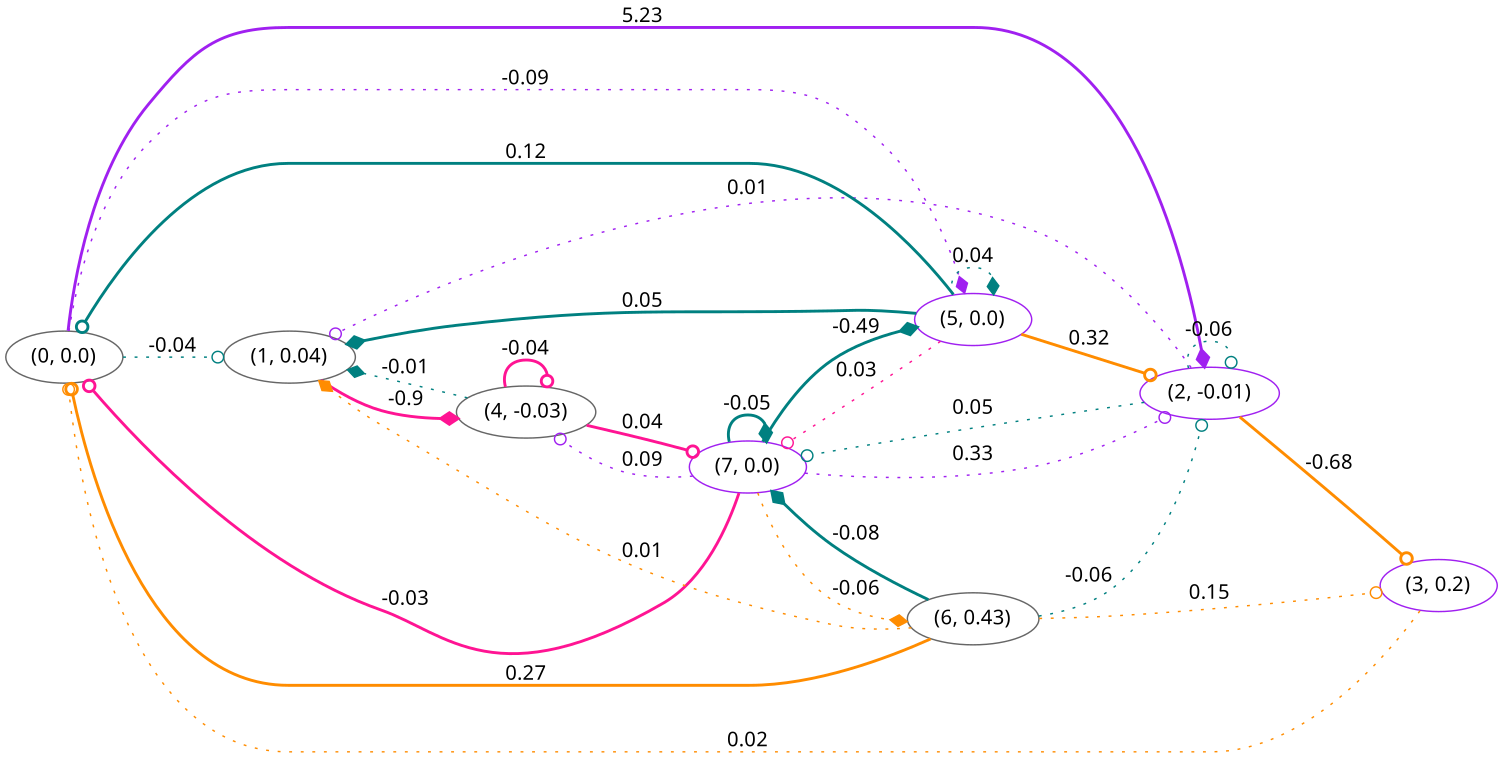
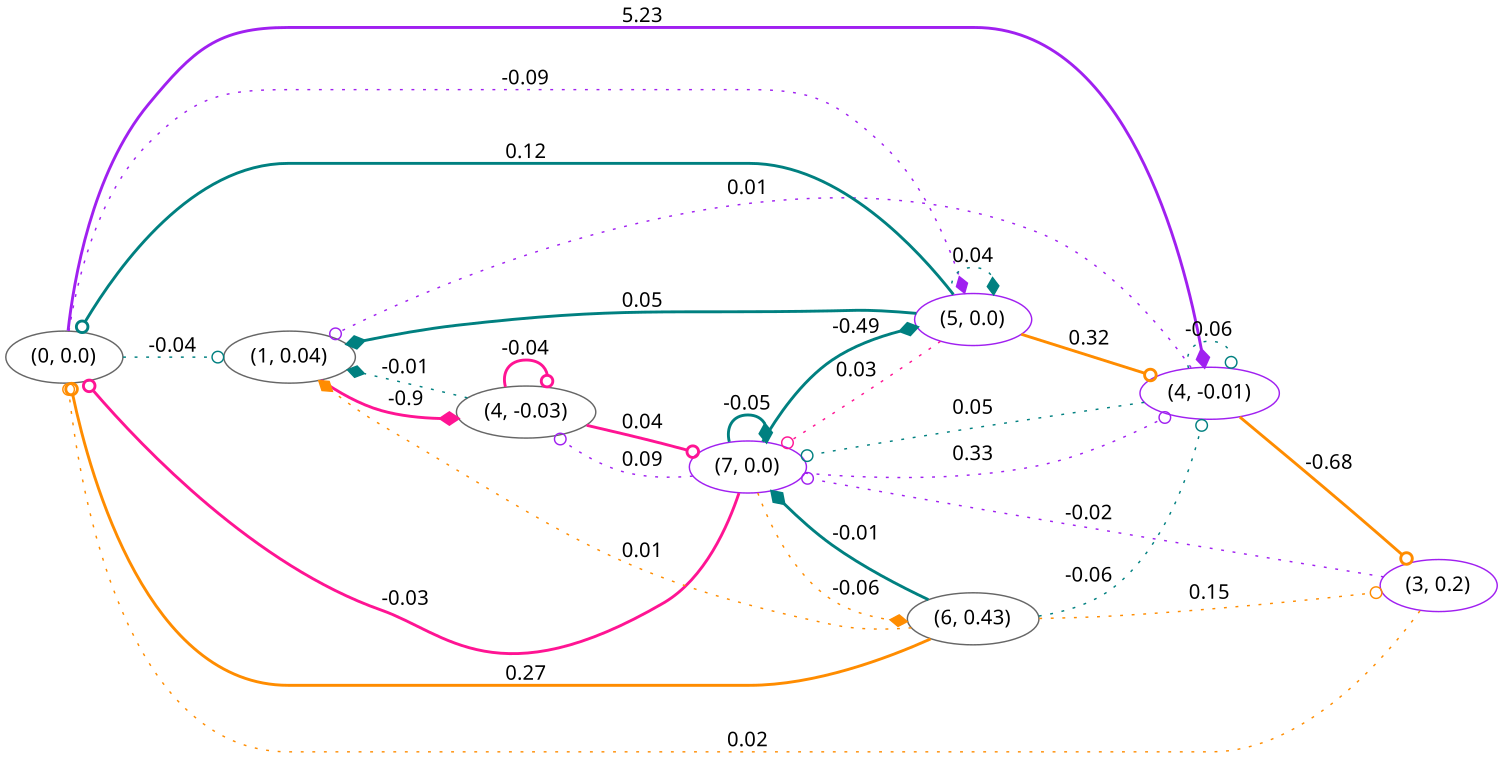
(1210, 393) -> (1210, 393)
none -> (1098, 529)
(857, 534) -> (857, 534)
